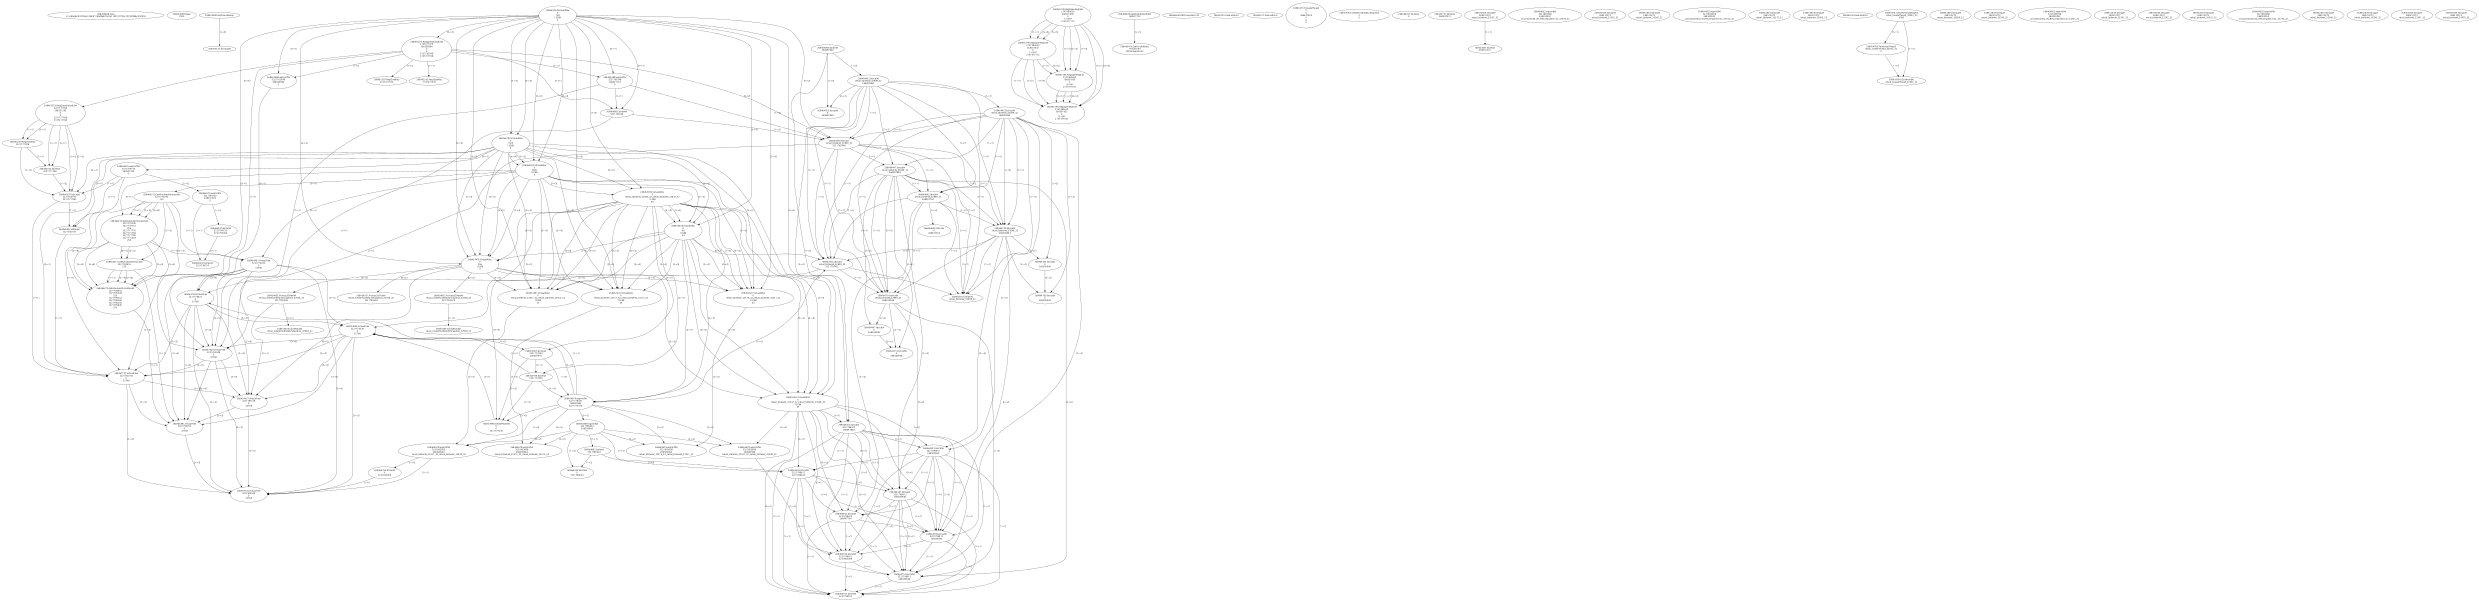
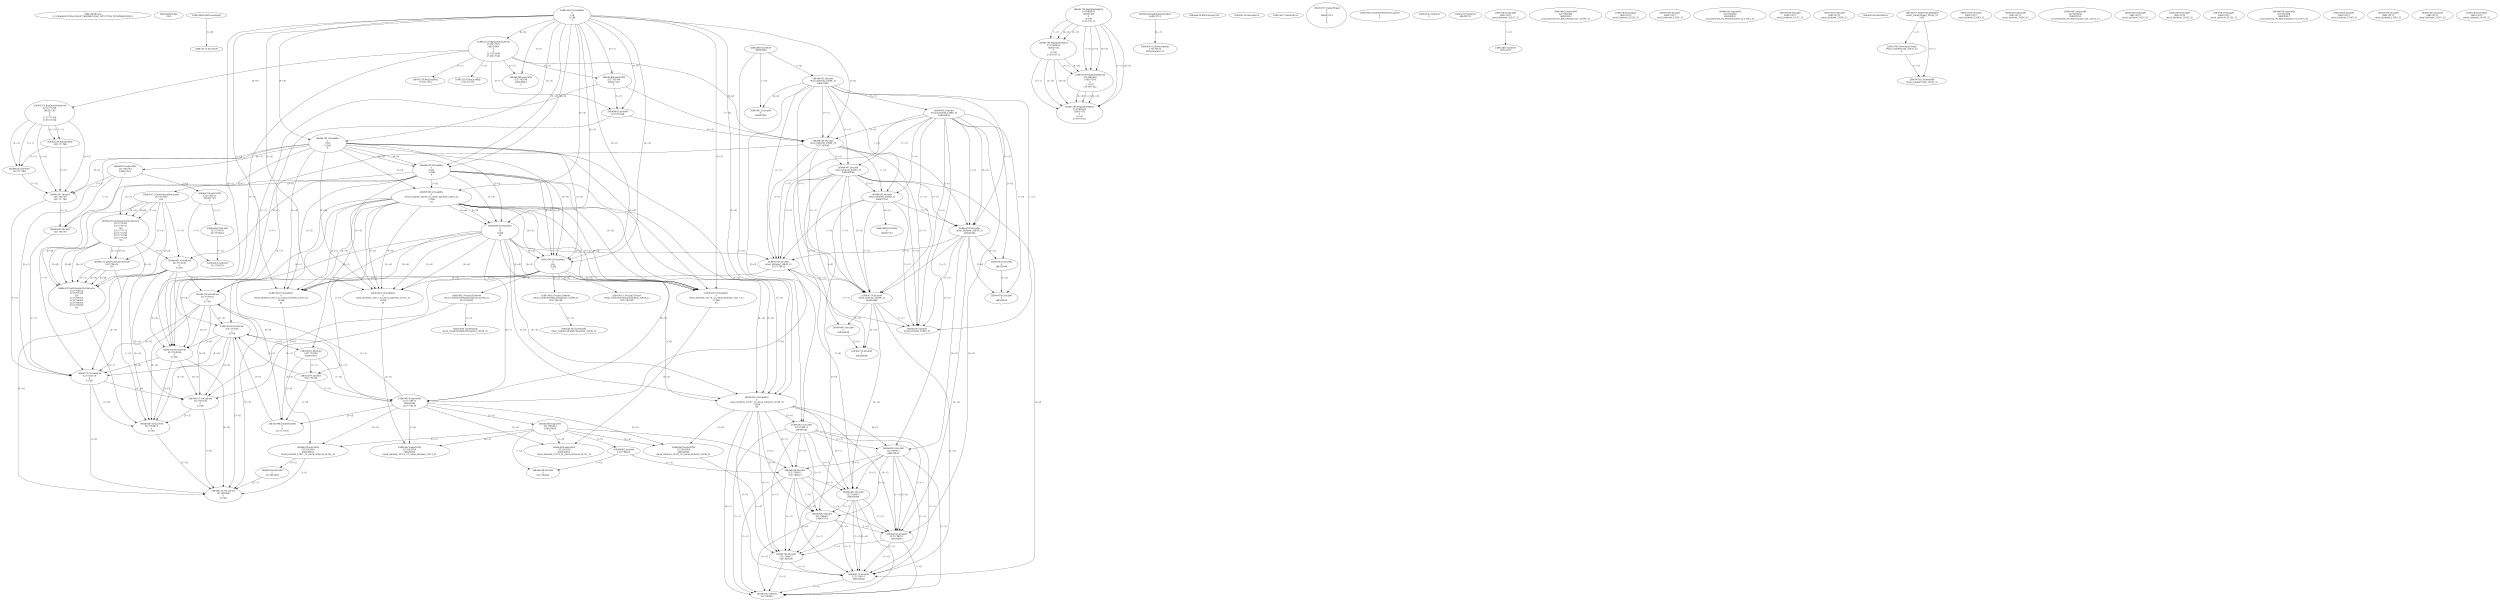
(260, 205) -> (342, 255)
none -> (892, 315)
